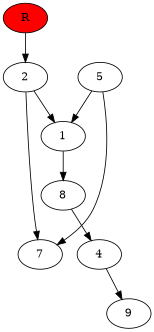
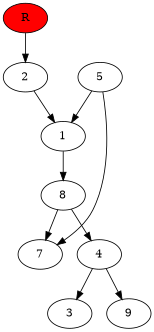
(30, 162) -> (53, 221)
none -> (70, 314)
